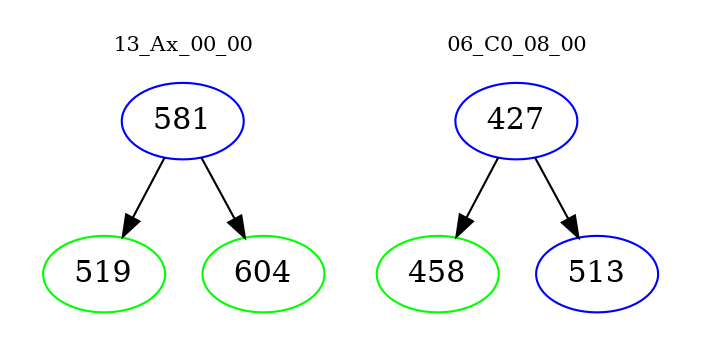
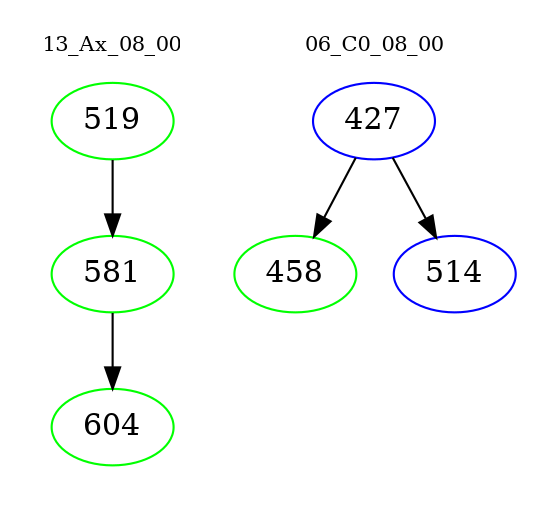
(184, 46) -> (113, 46)
(183, 121) -> (113, 274)
(149, 188) -> (113, 187)
(597, 274) -> (455, 274)
